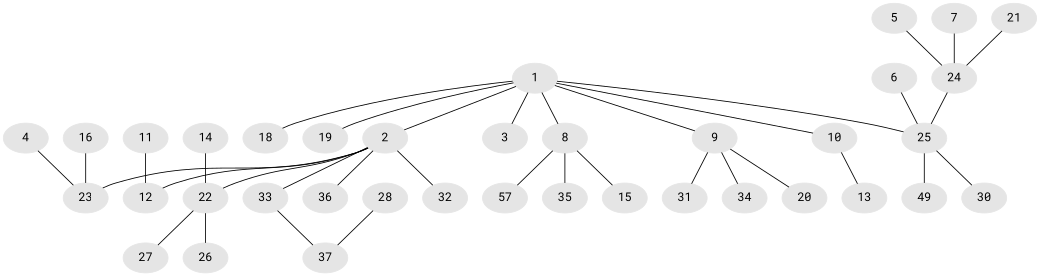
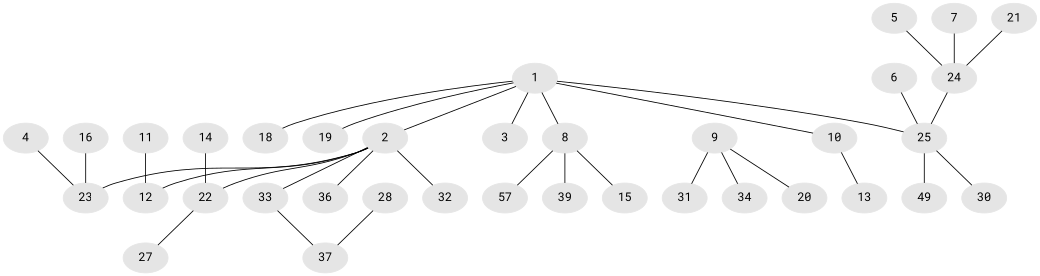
(625, 108) -> none
(565, 198) -> (565, 198)
(205, 258) -> none
